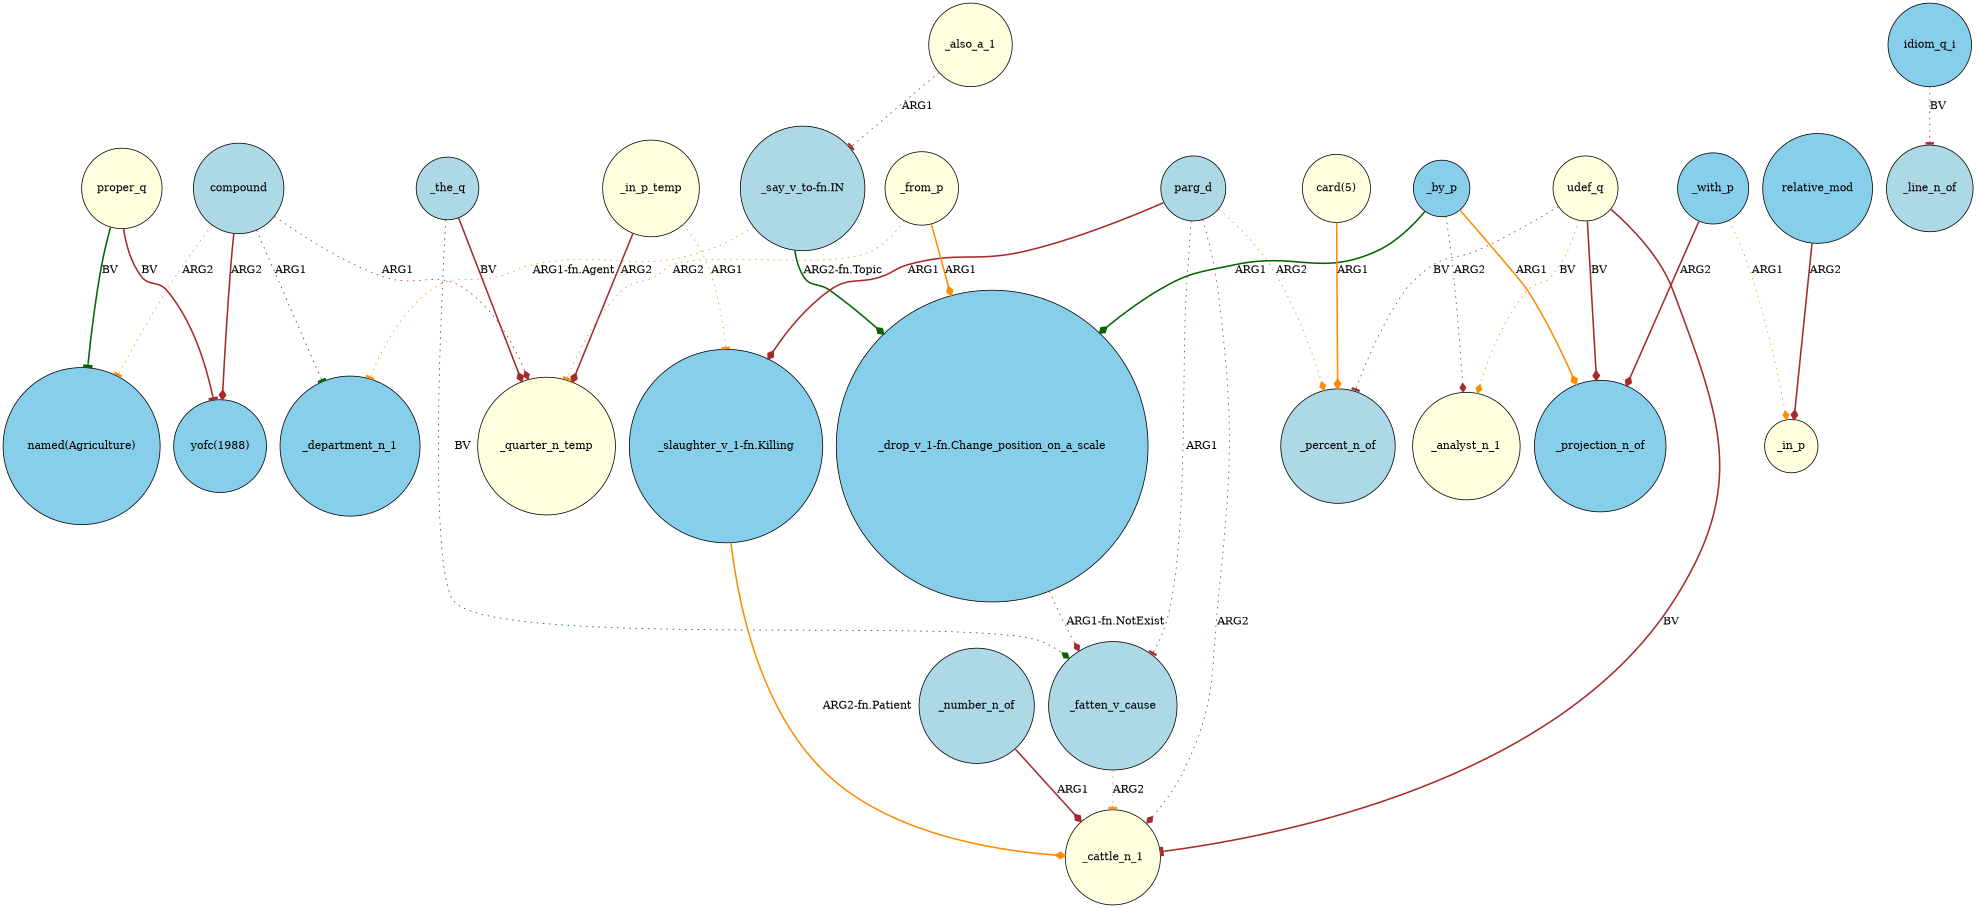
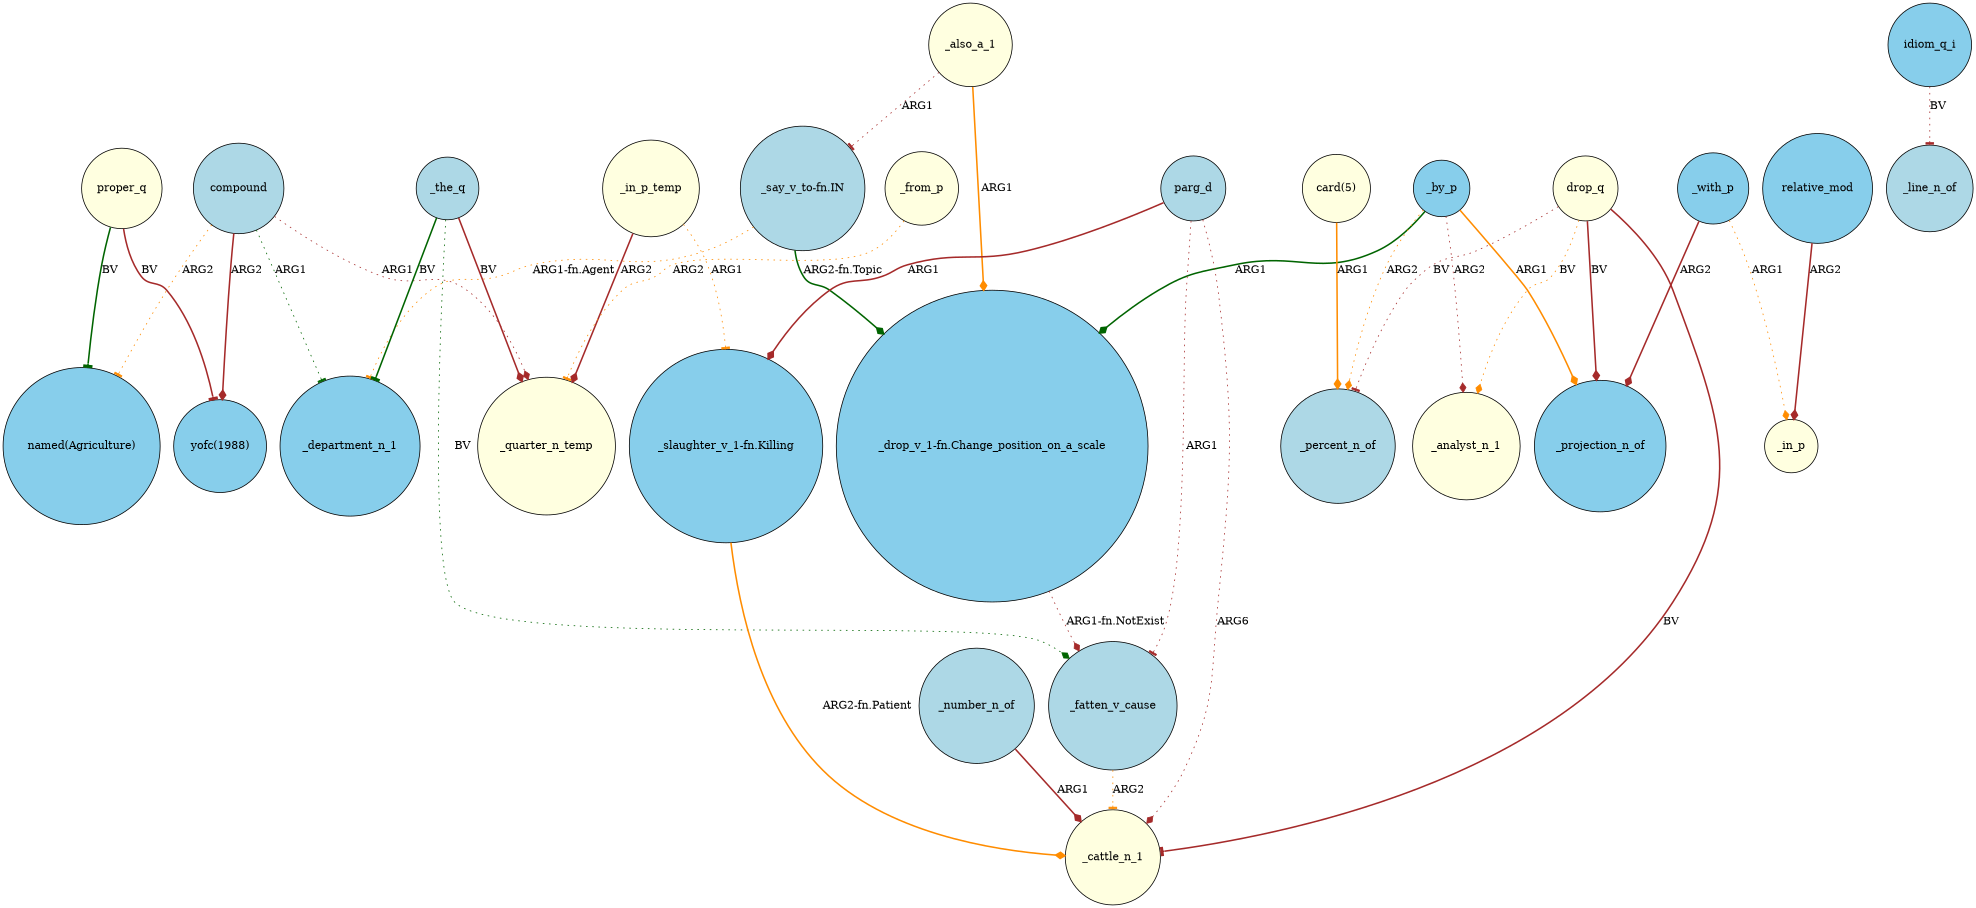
(1586, 188) -> (1586, 188)
(939, 254) -> (978, 184)
(1283, 287) -> (1376, 290)
none -> (406, 297)
(1233, 622) -> (1233, 622)
